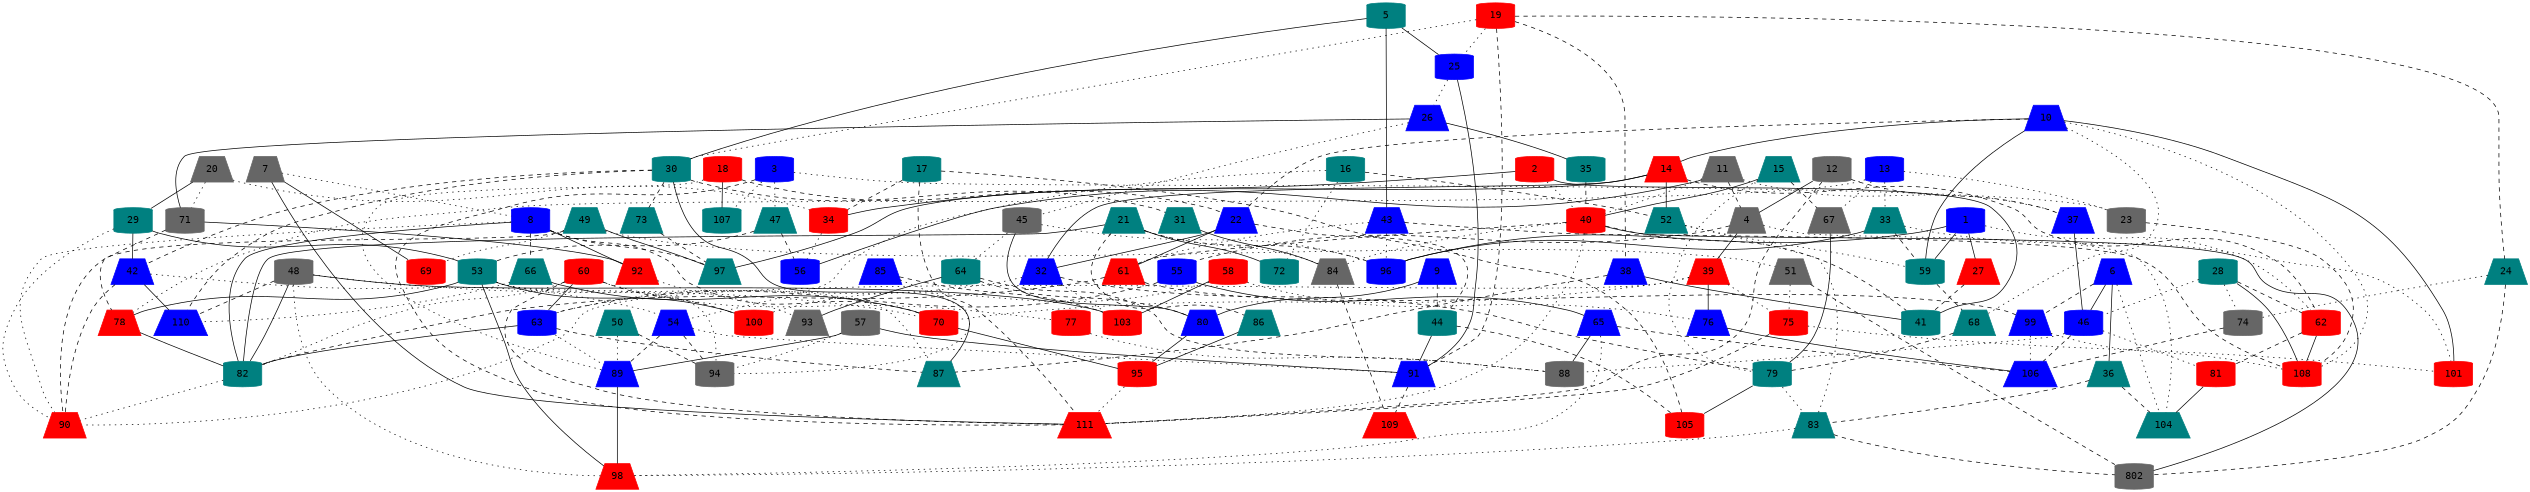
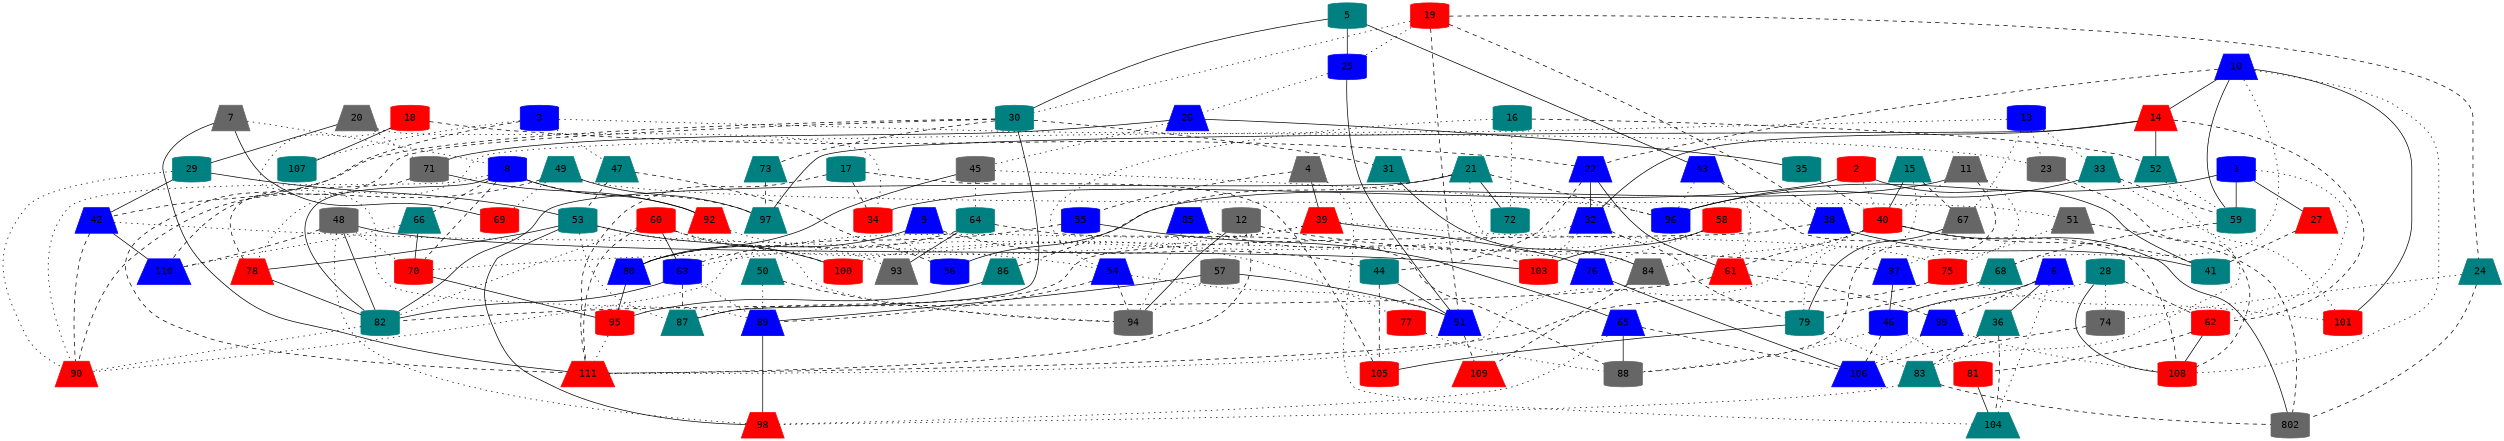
(1785, 198) -> (1184, 269)
(1737, 199) -> (1850, 287)
